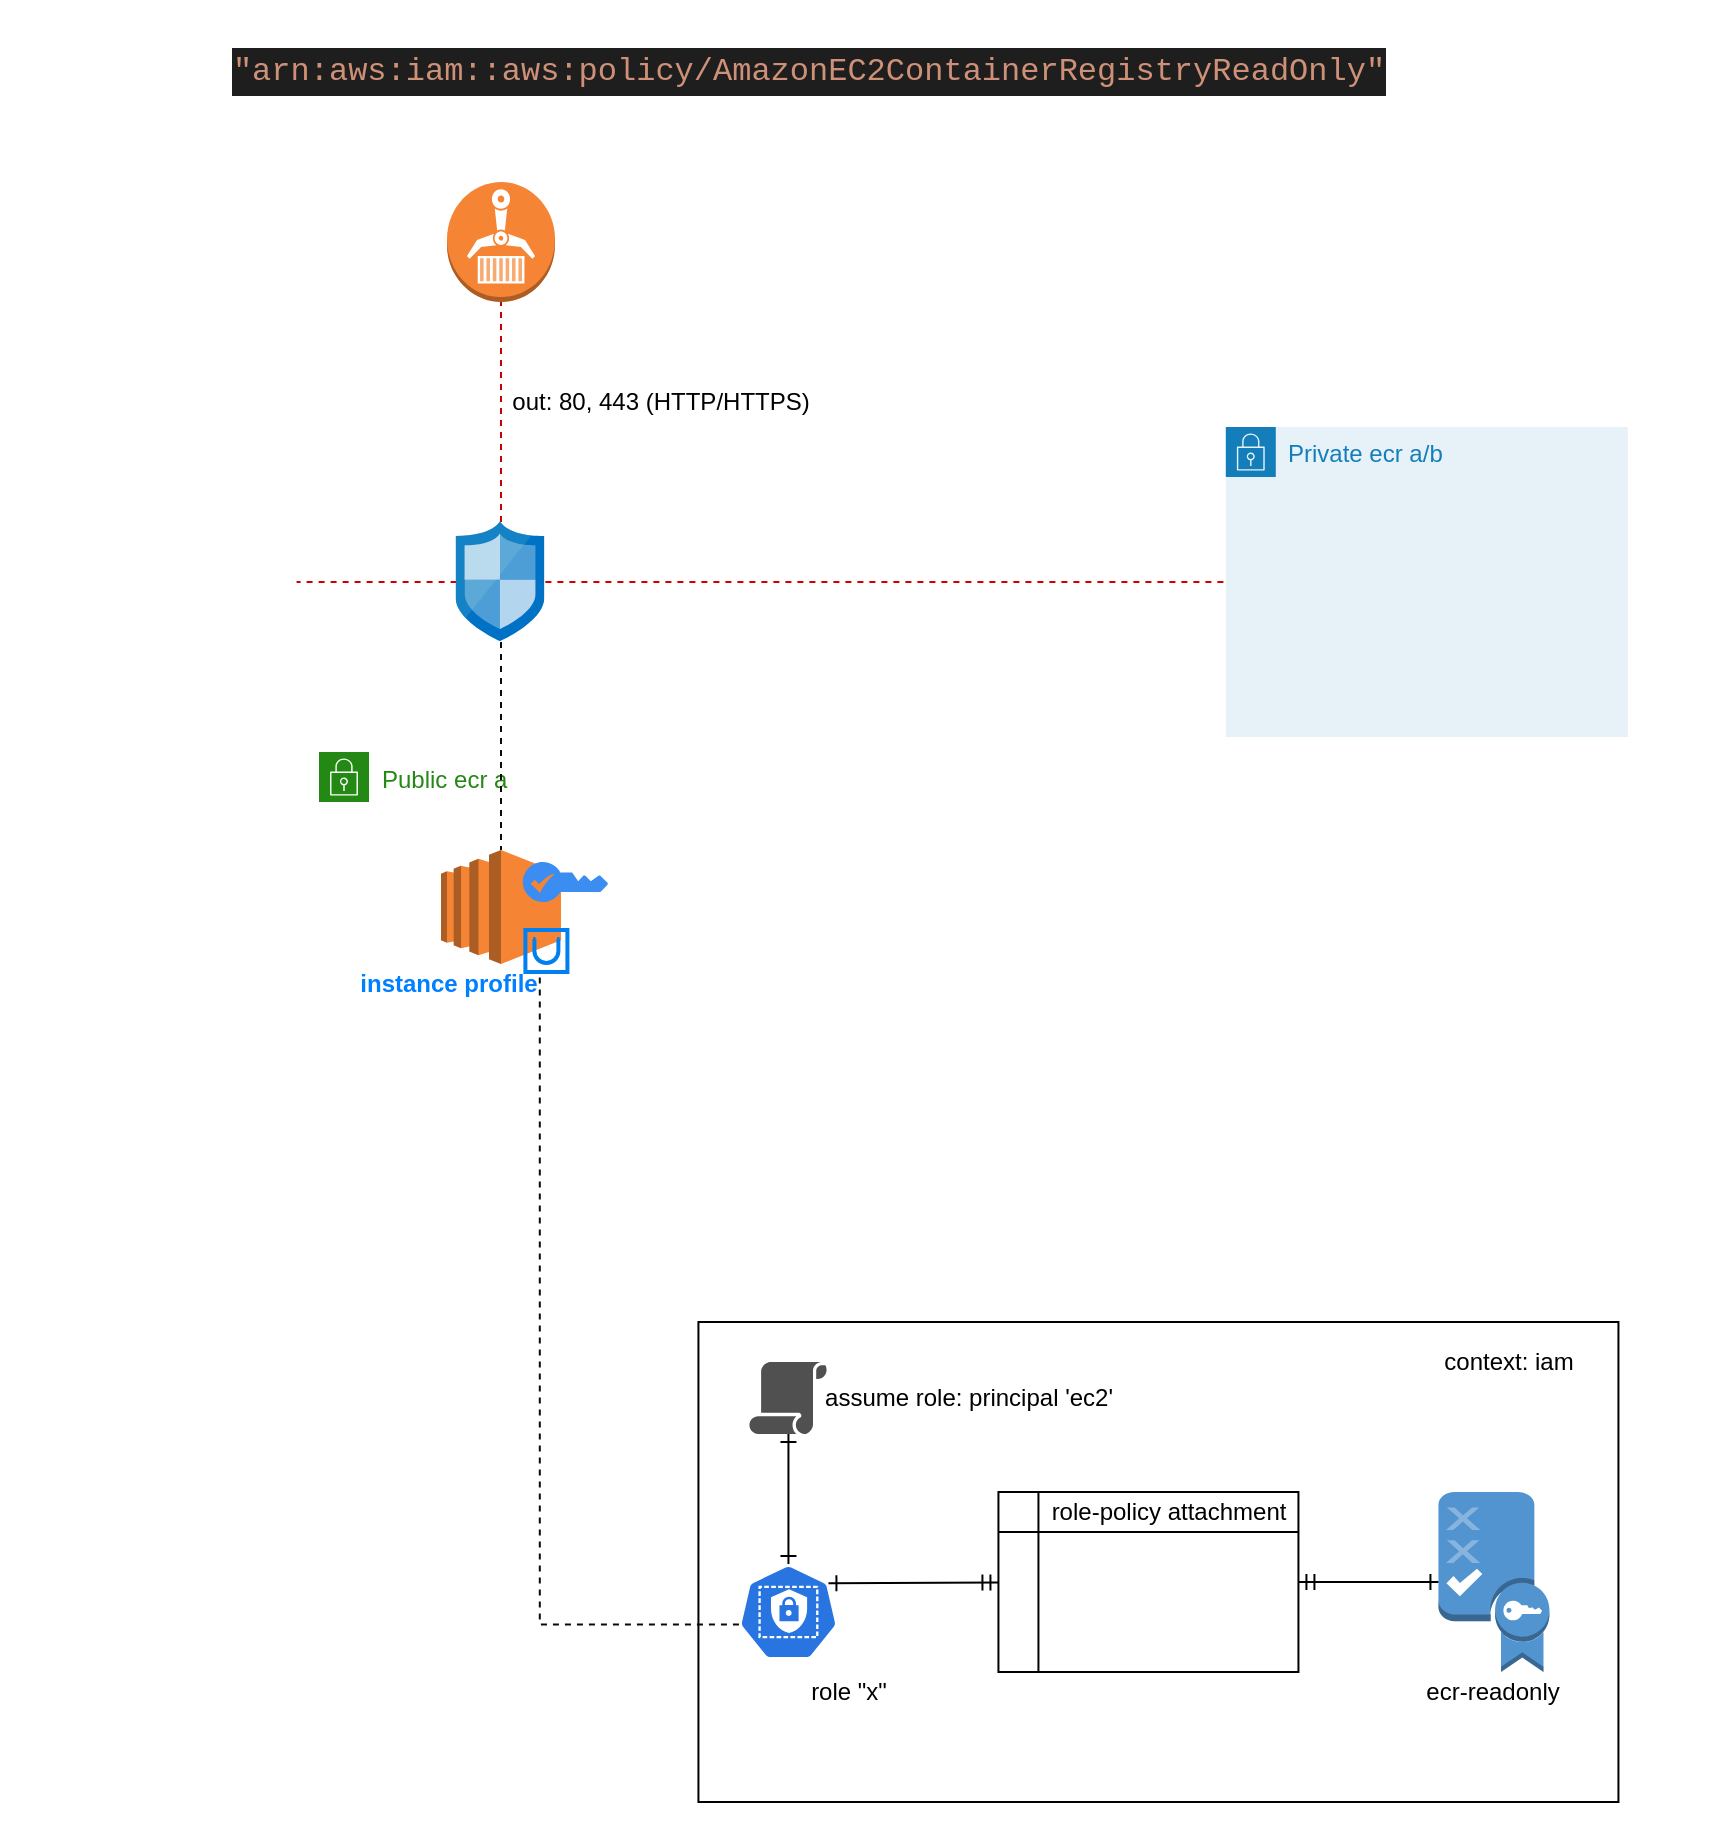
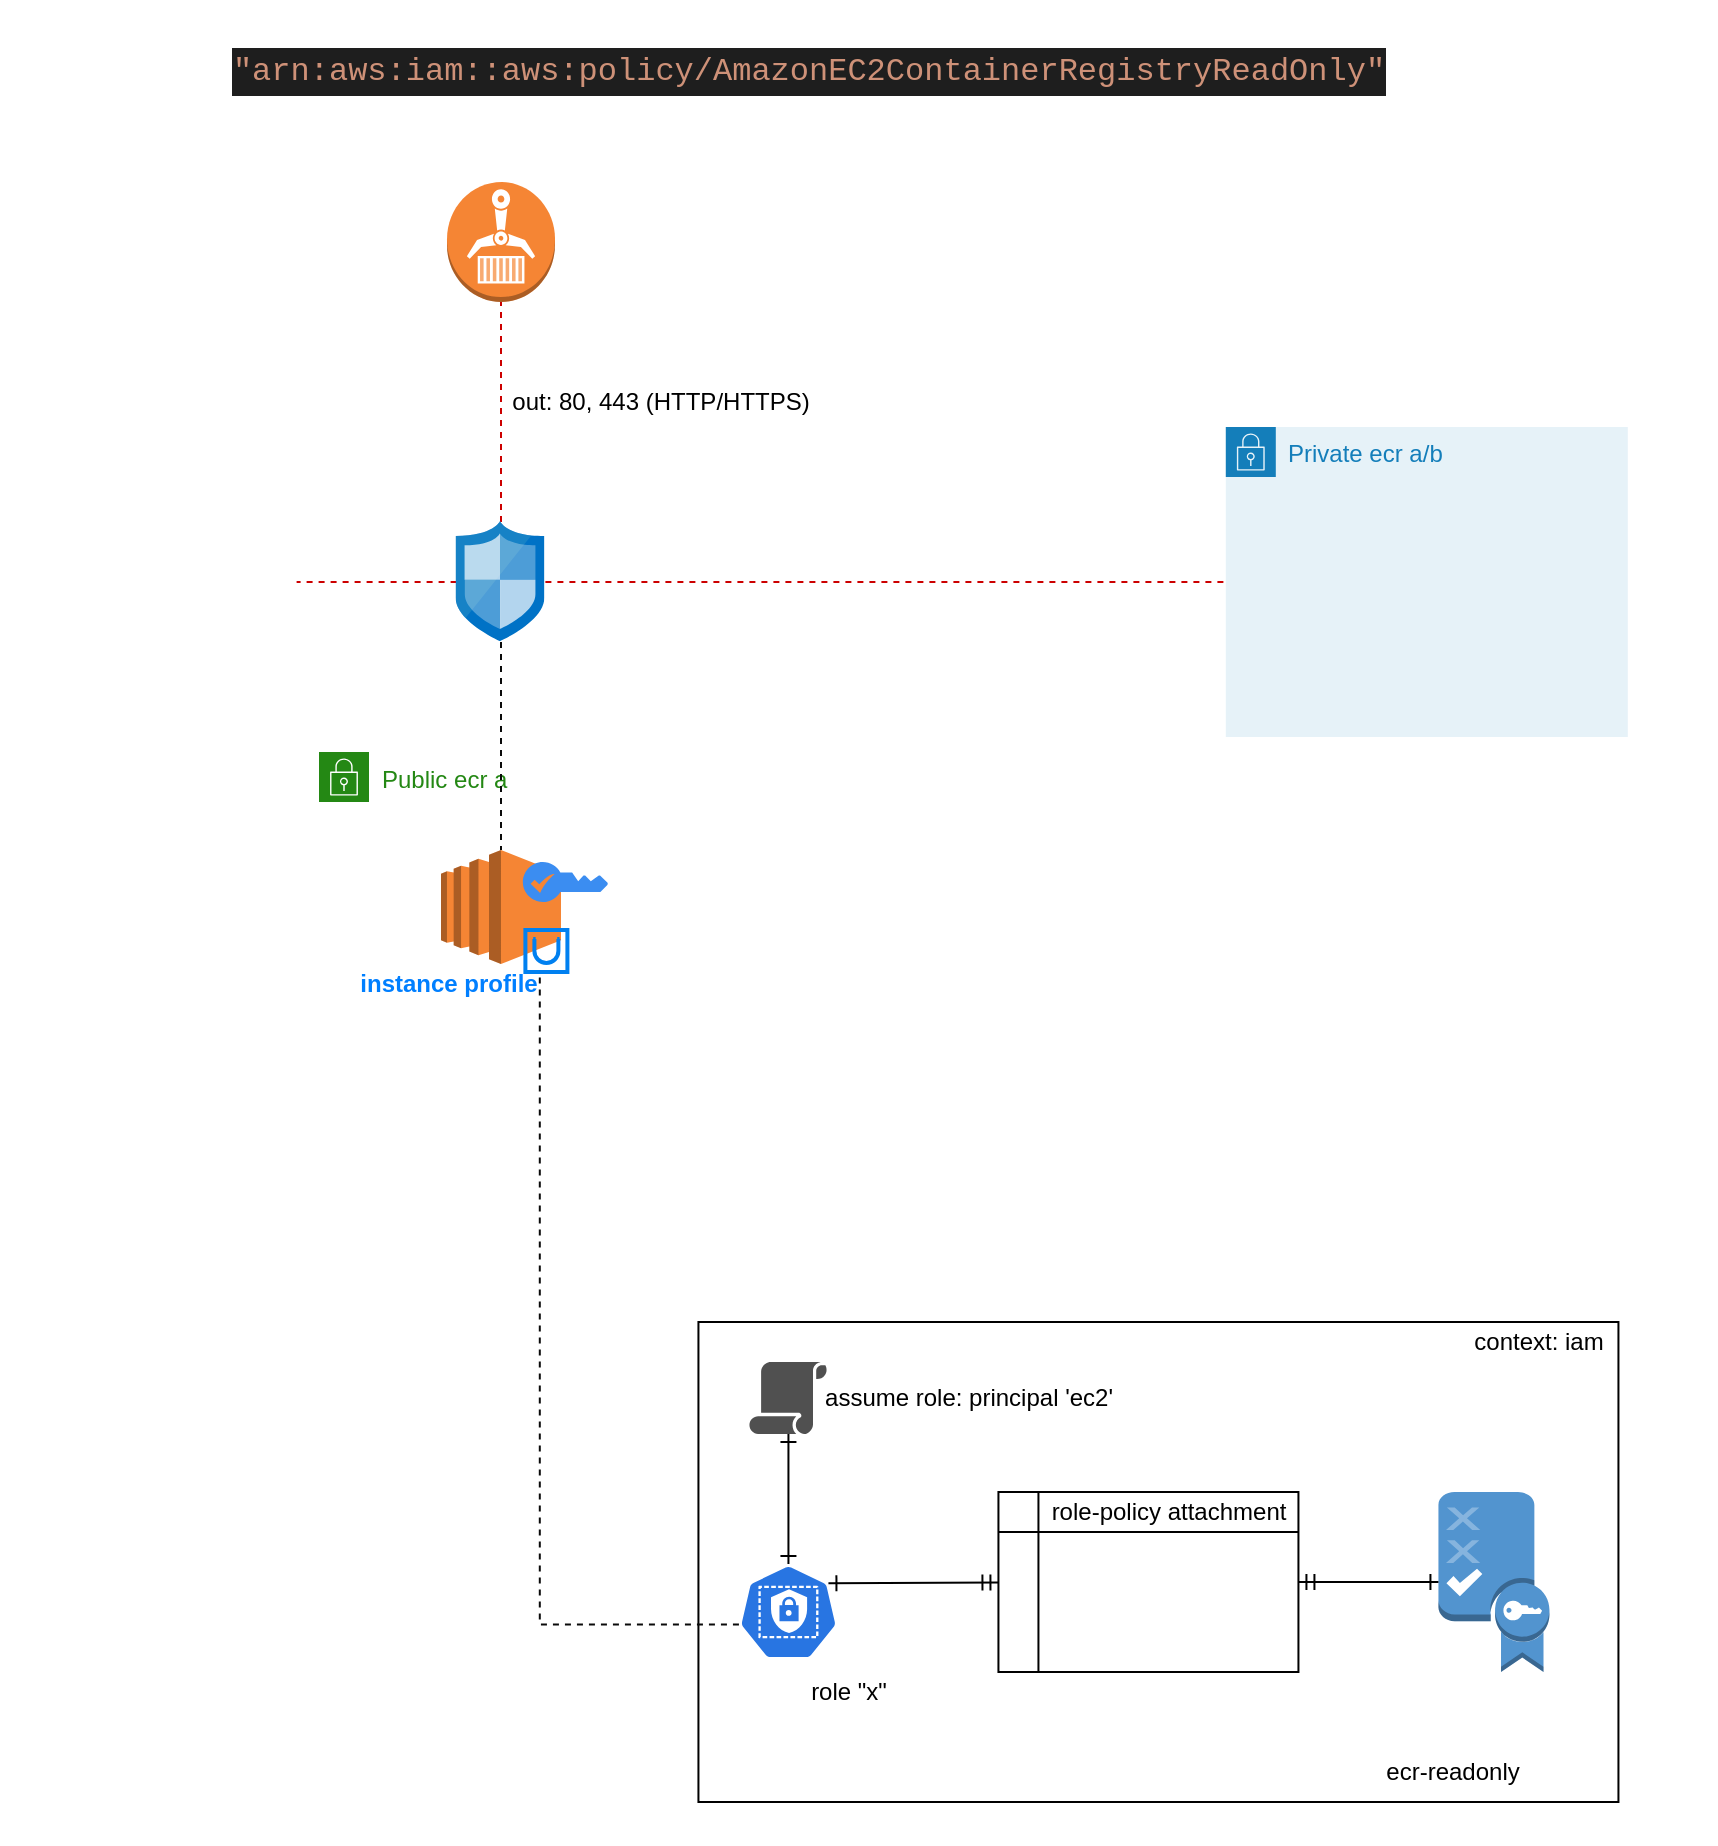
(1508, 1362) -> (1538, 1342)
(1494, 1692) -> (1454, 1772)
